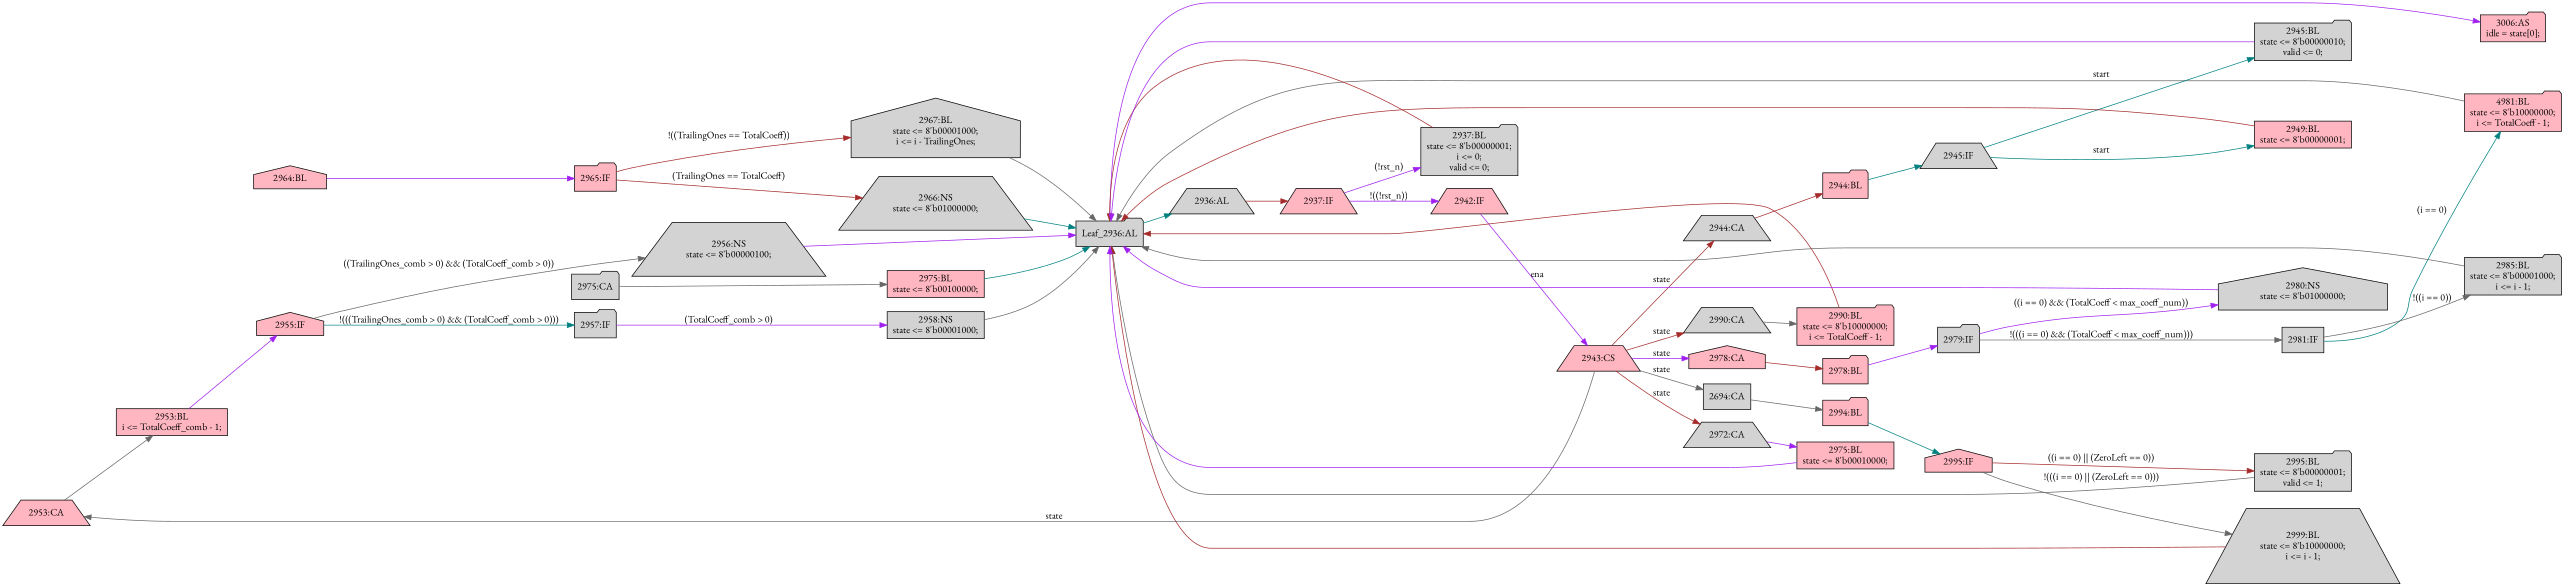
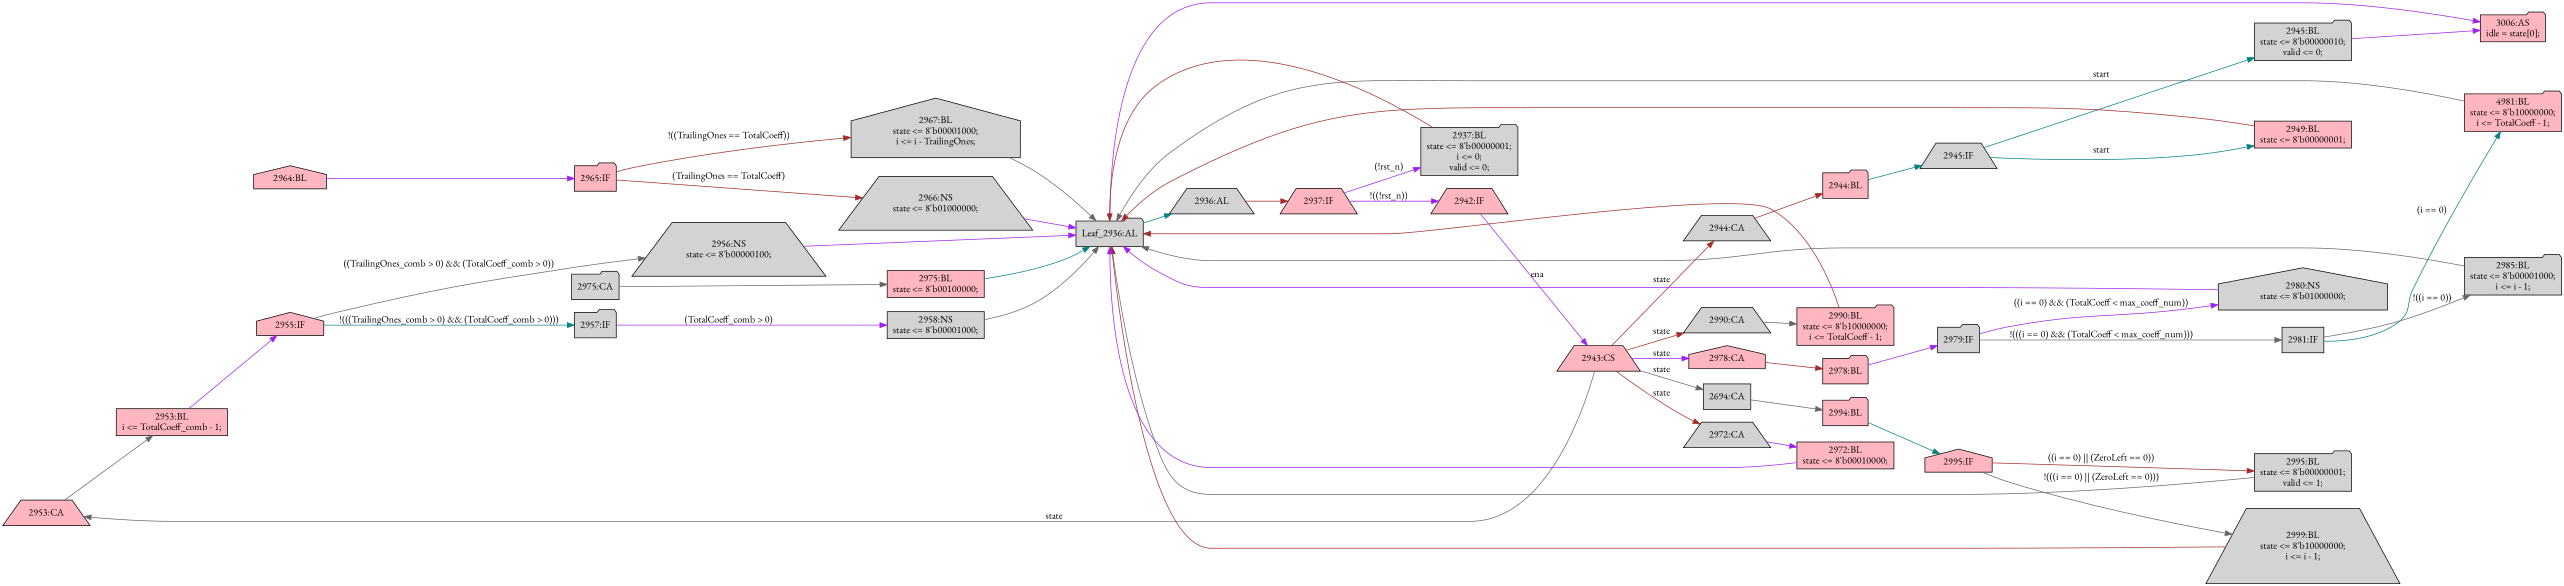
(1625, 42) -> (2412, 35)
(1047, 223) -> (1047, 223)
(1845, 455) -> (1845, 455)
